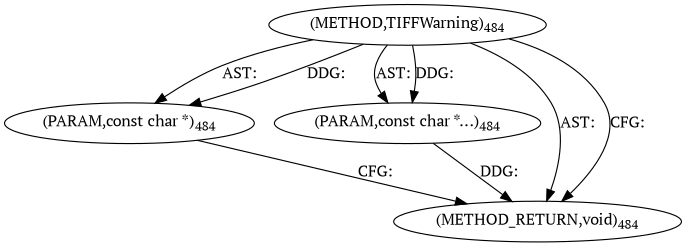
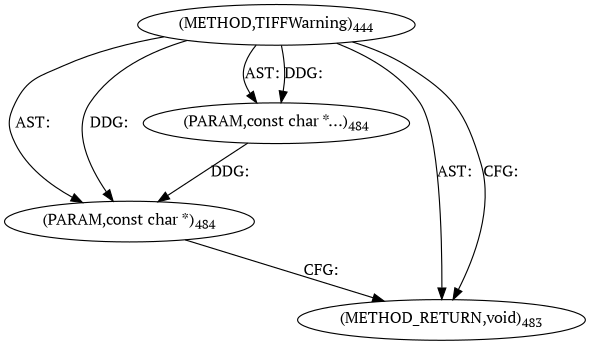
(495, 23) -> (363, 23)
(468, 169) -> (208, 169)
(629, 220) -> (532, 318)
